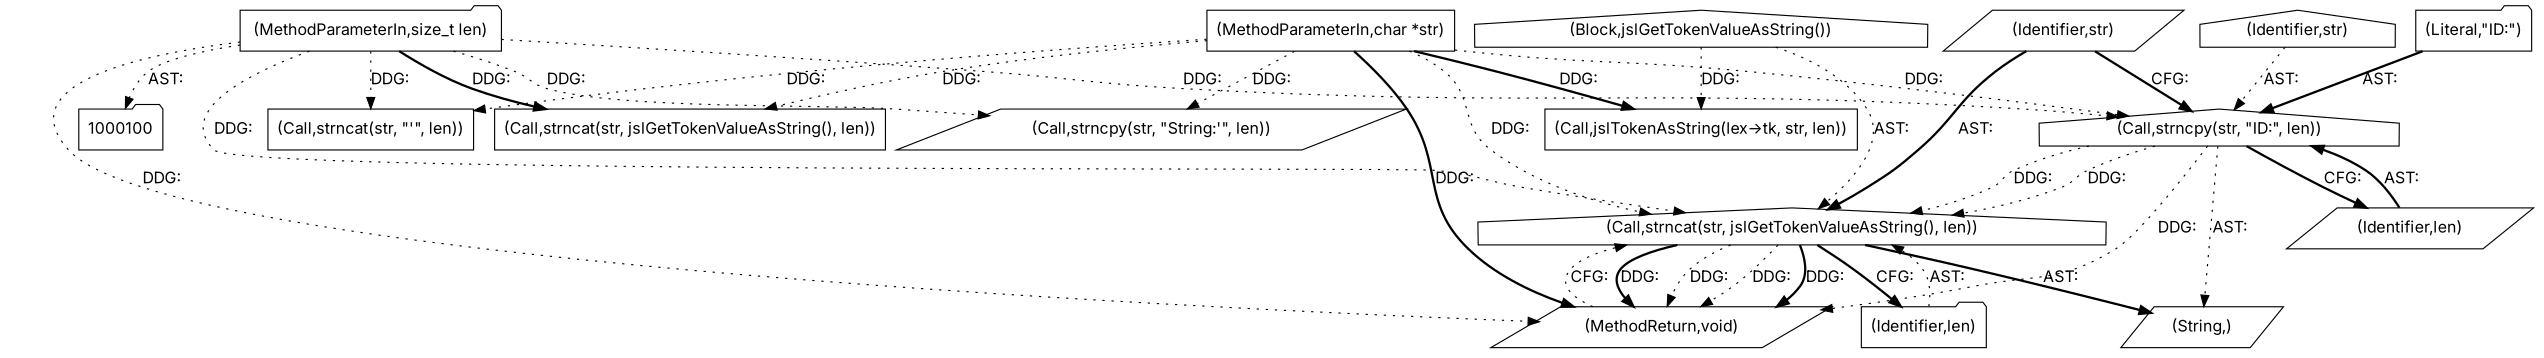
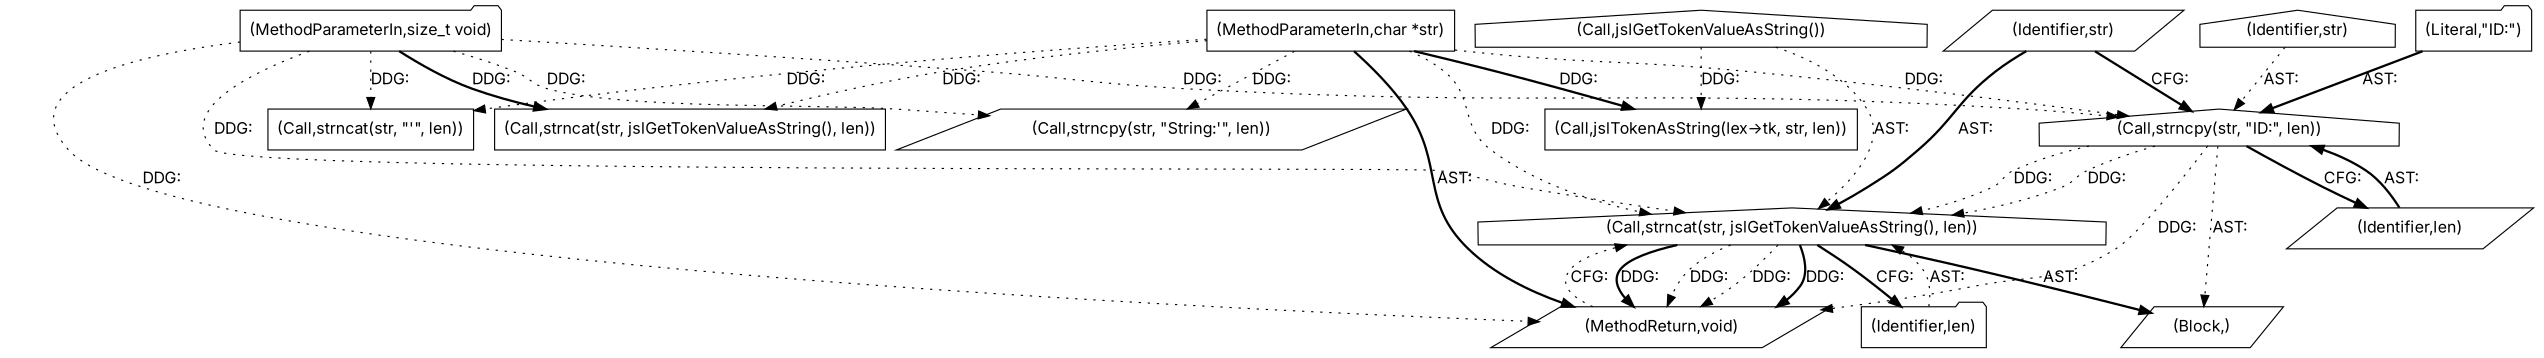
(371, 31) -> (371, 31)
(1701, 31) -> (1701, 31)
(121, 130) -> none
(1457, 179) -> (1457, 179)
(2202, 327) -> (2202, 327)
